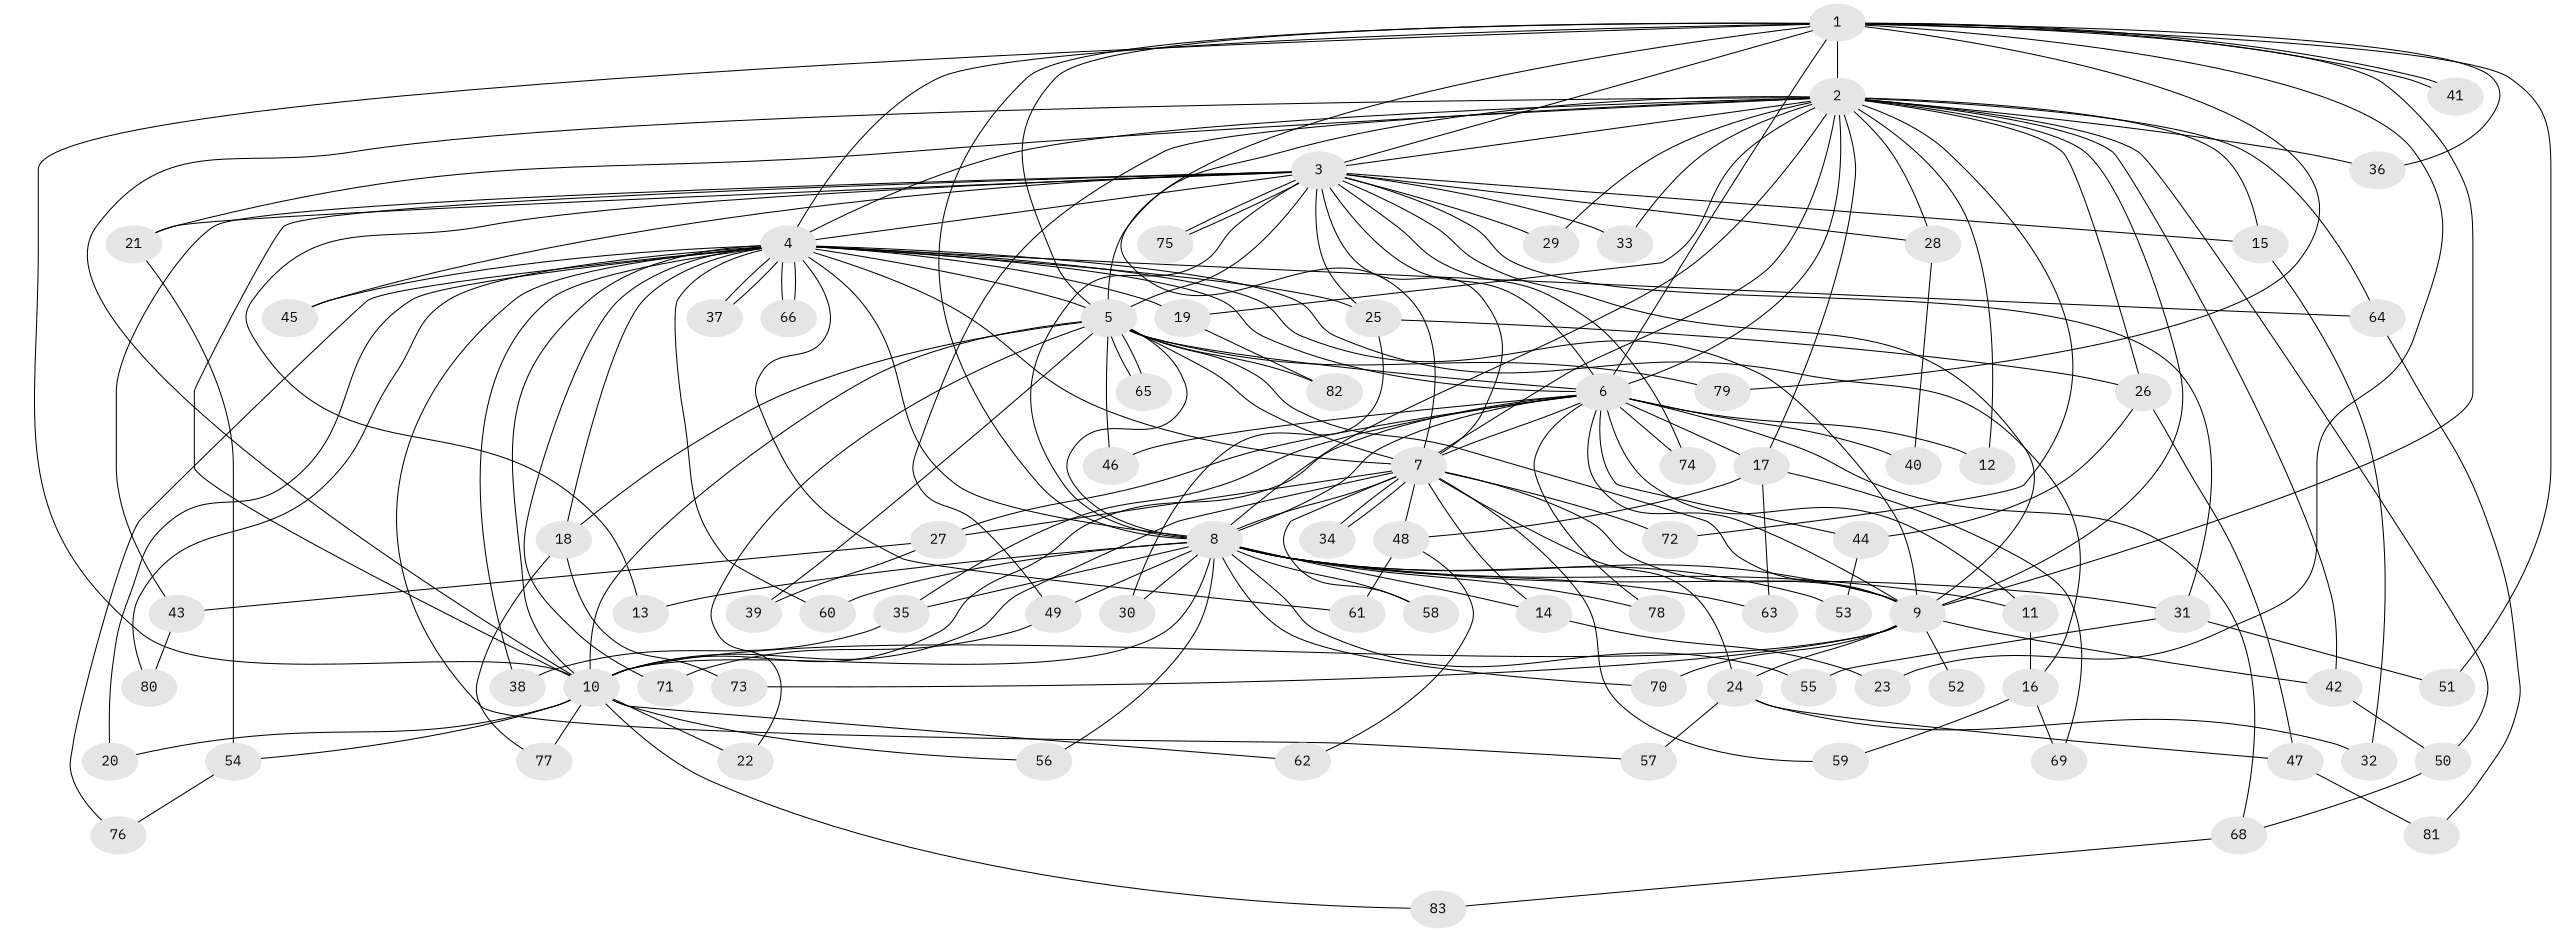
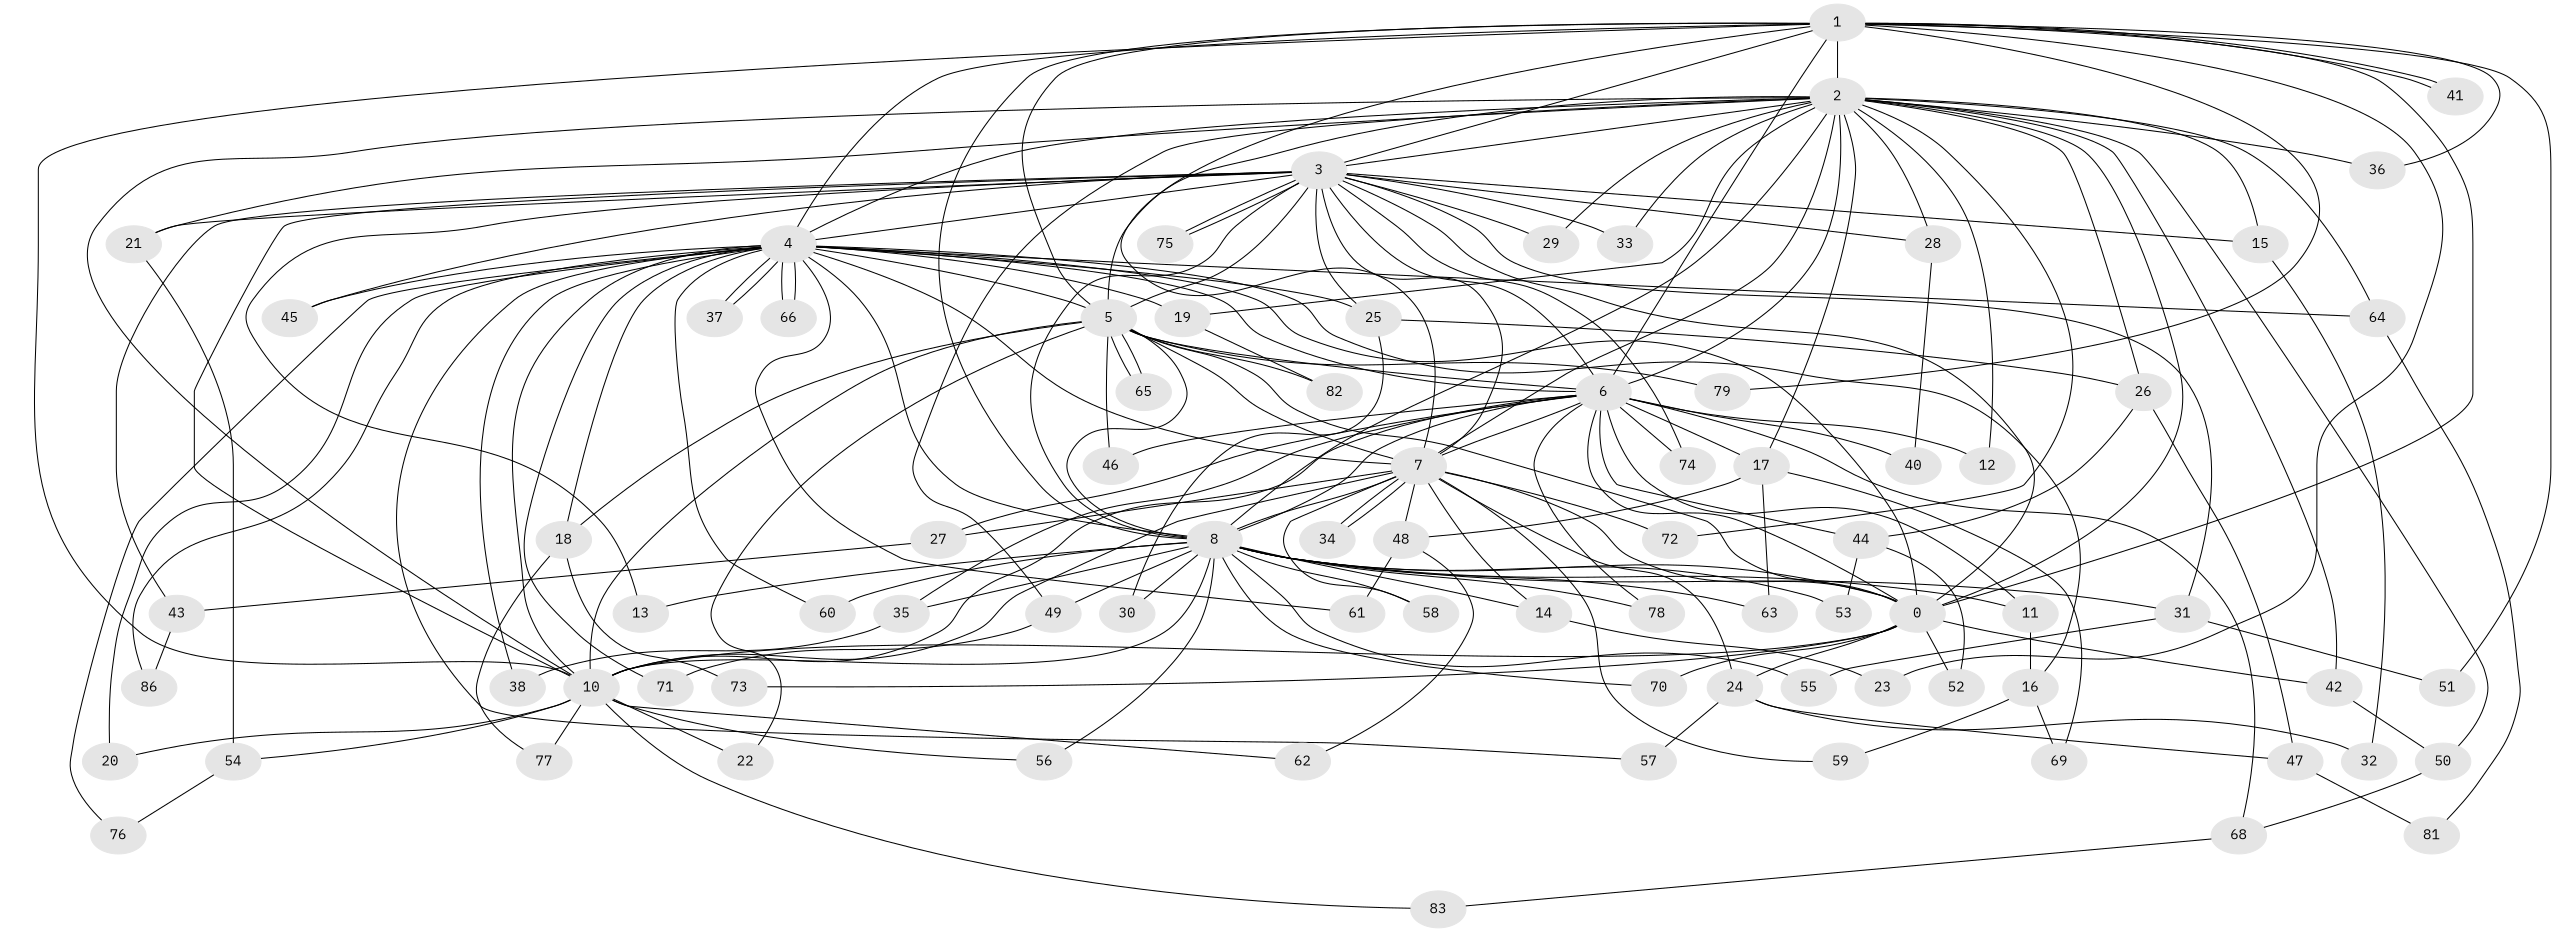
none -> (1939, 577)
(754, 614) -> none
(1918, 614) -> (1918, 614)
(149, 688) -> (149, 688)
